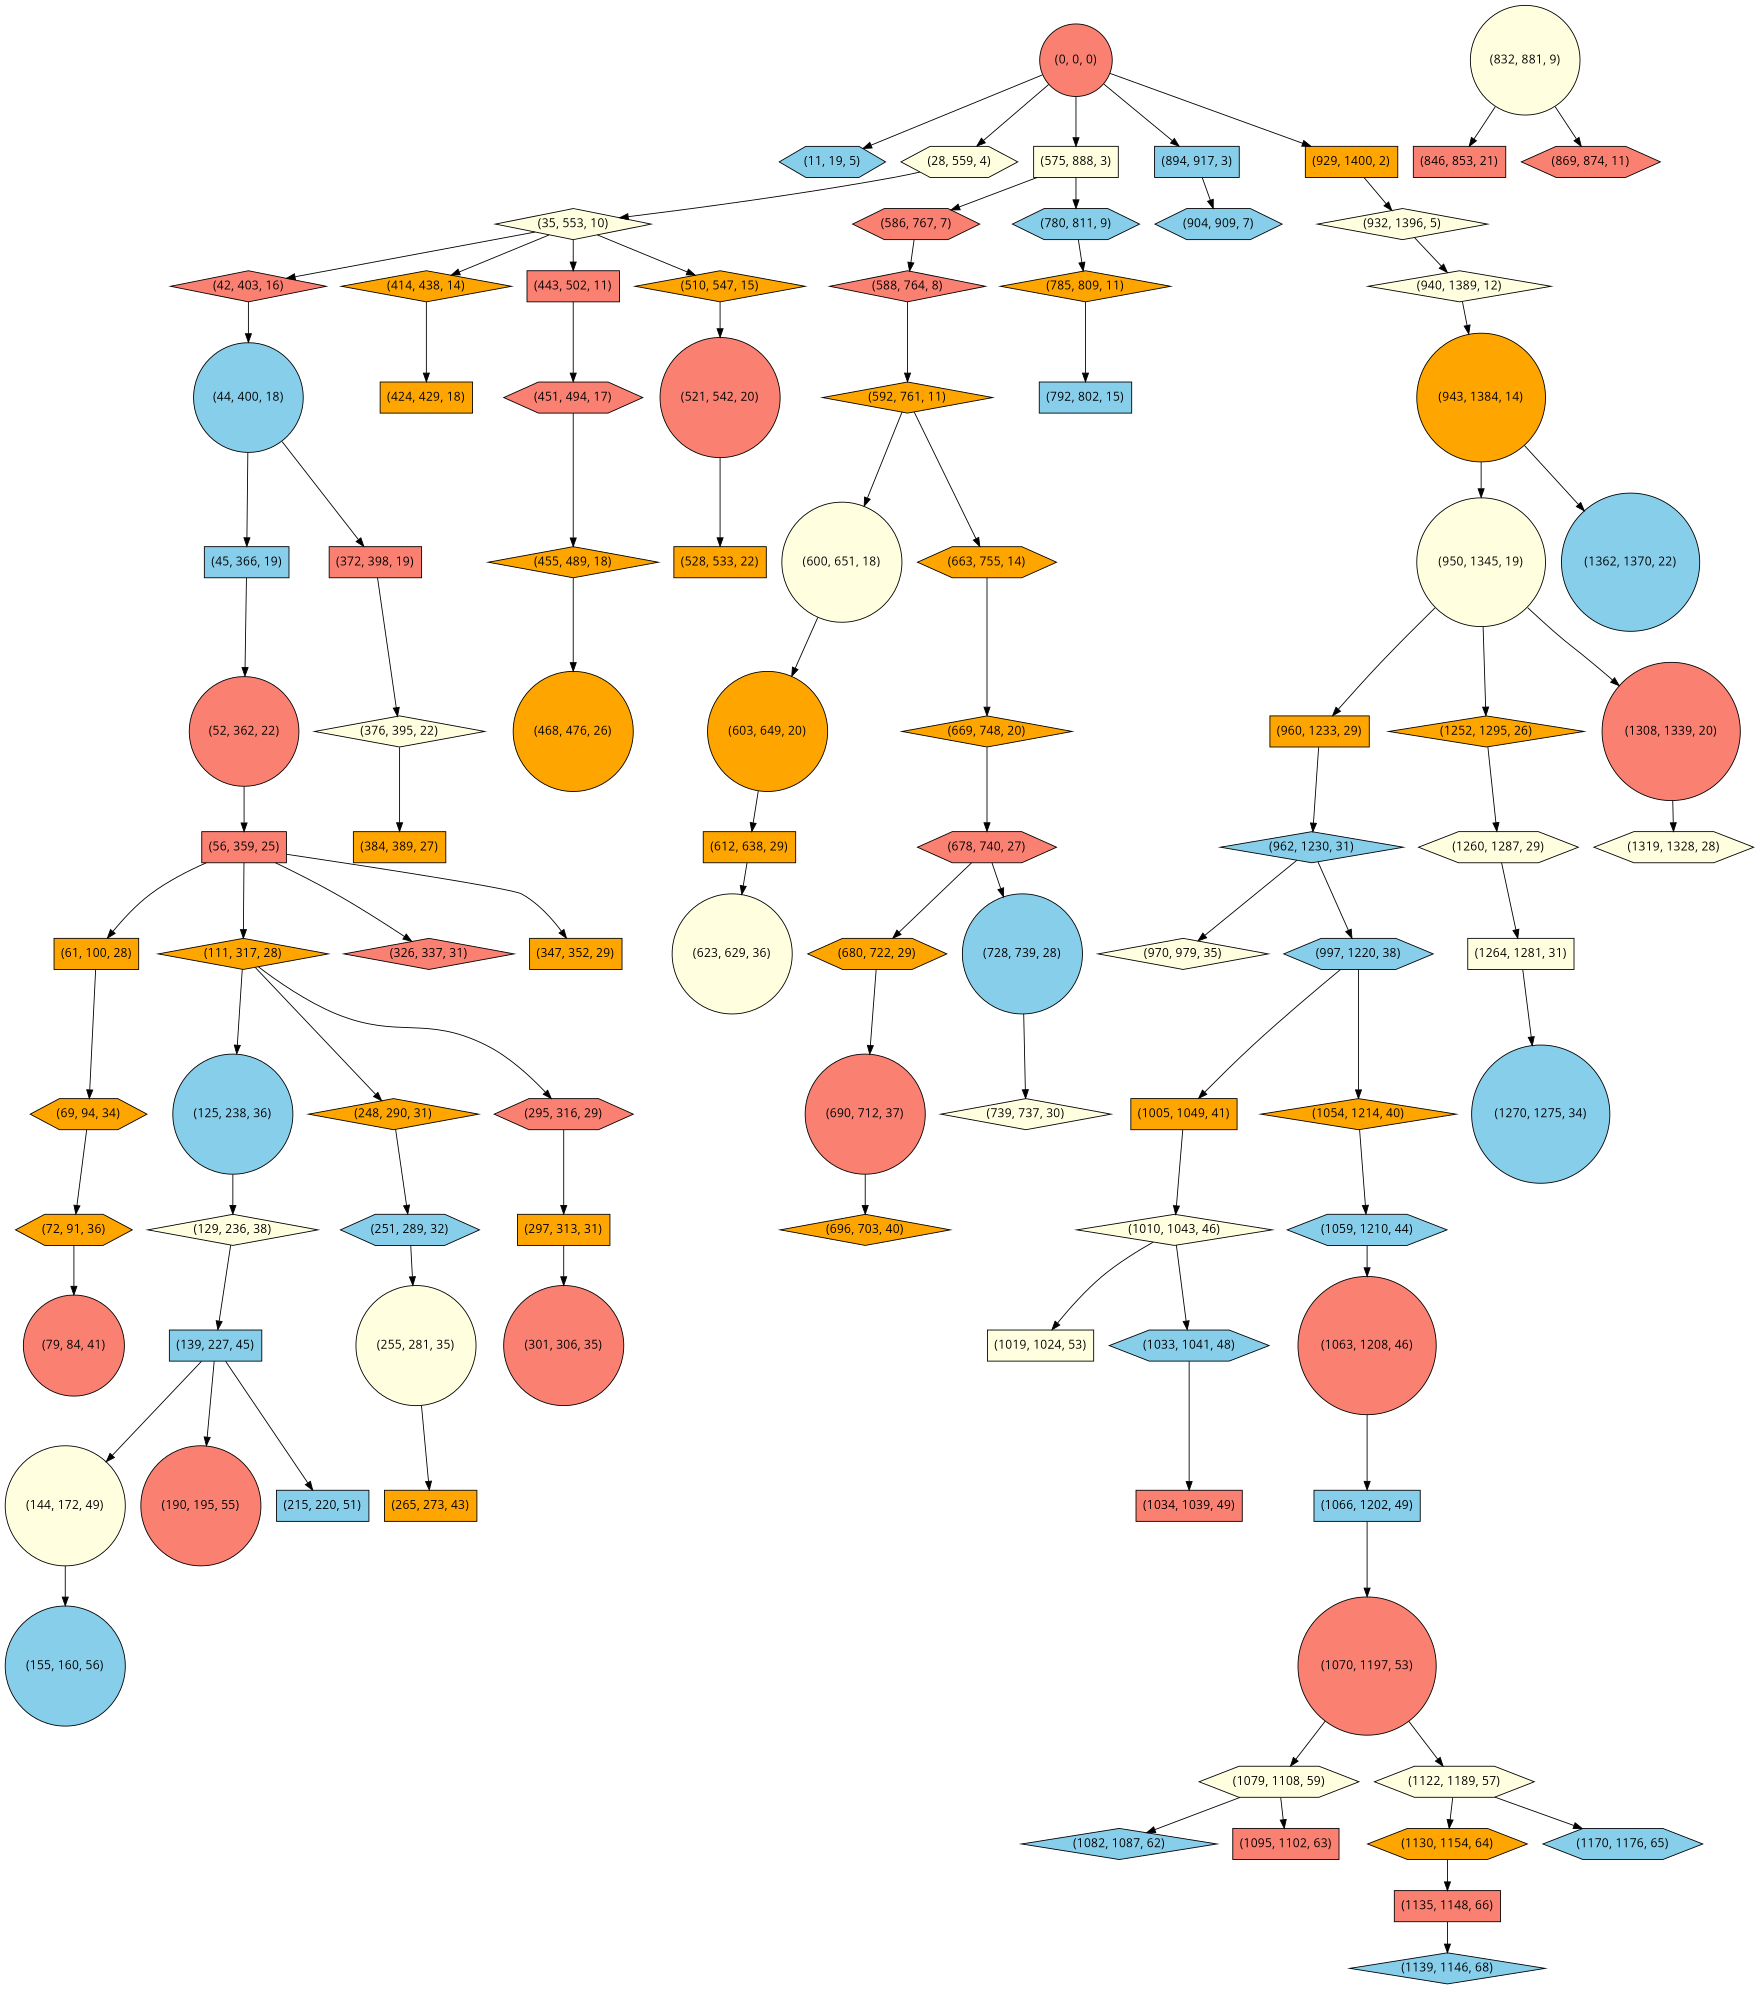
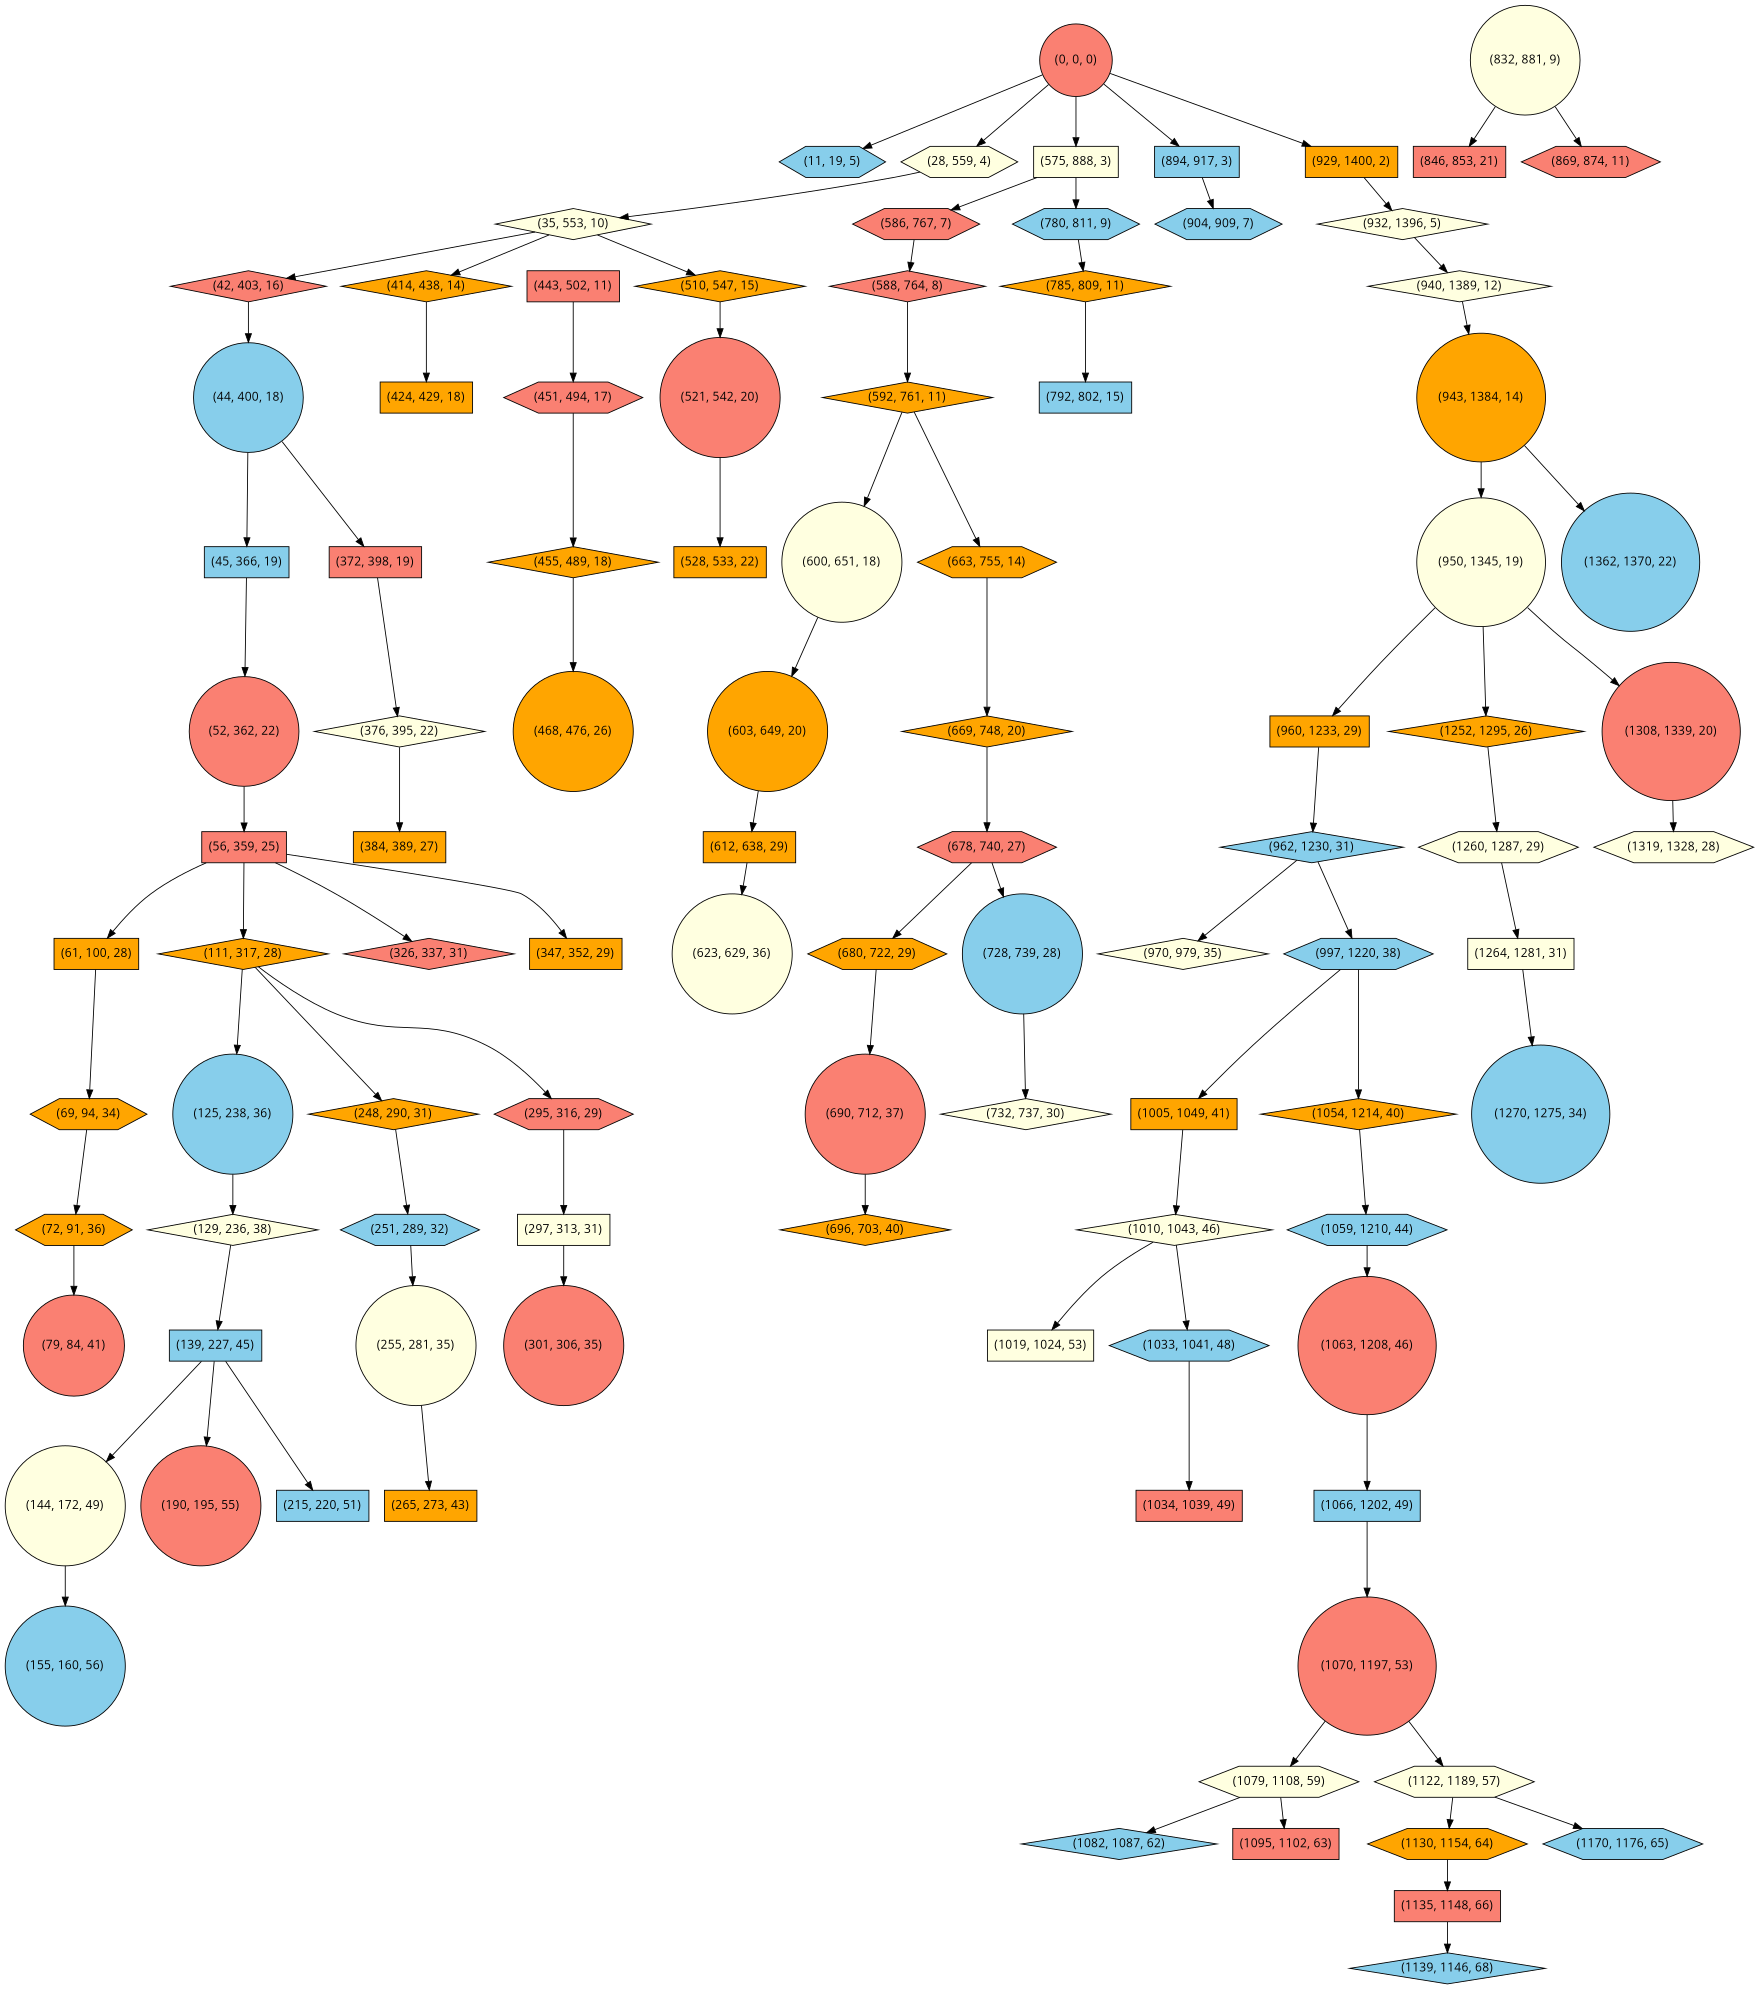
(573, 251) -> none
(1026, 1114) -> (1026, 1114)
(564, 1230) -> (564, 1230)
